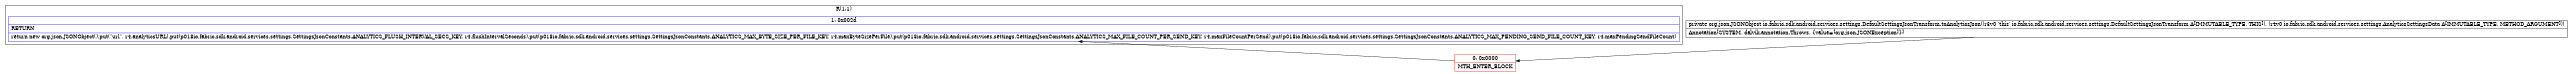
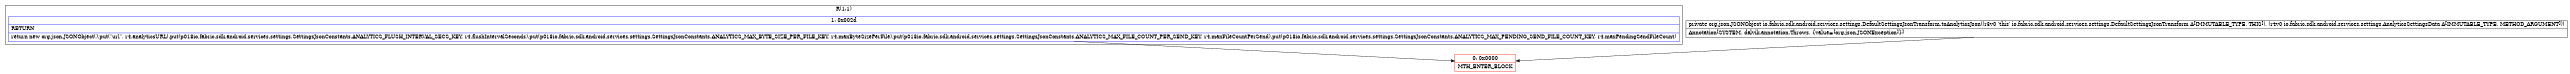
(1269, 51) -> (1263, 51)
